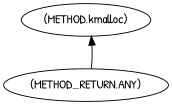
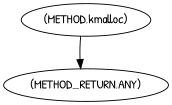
(92, 57) -> (80, 48)
